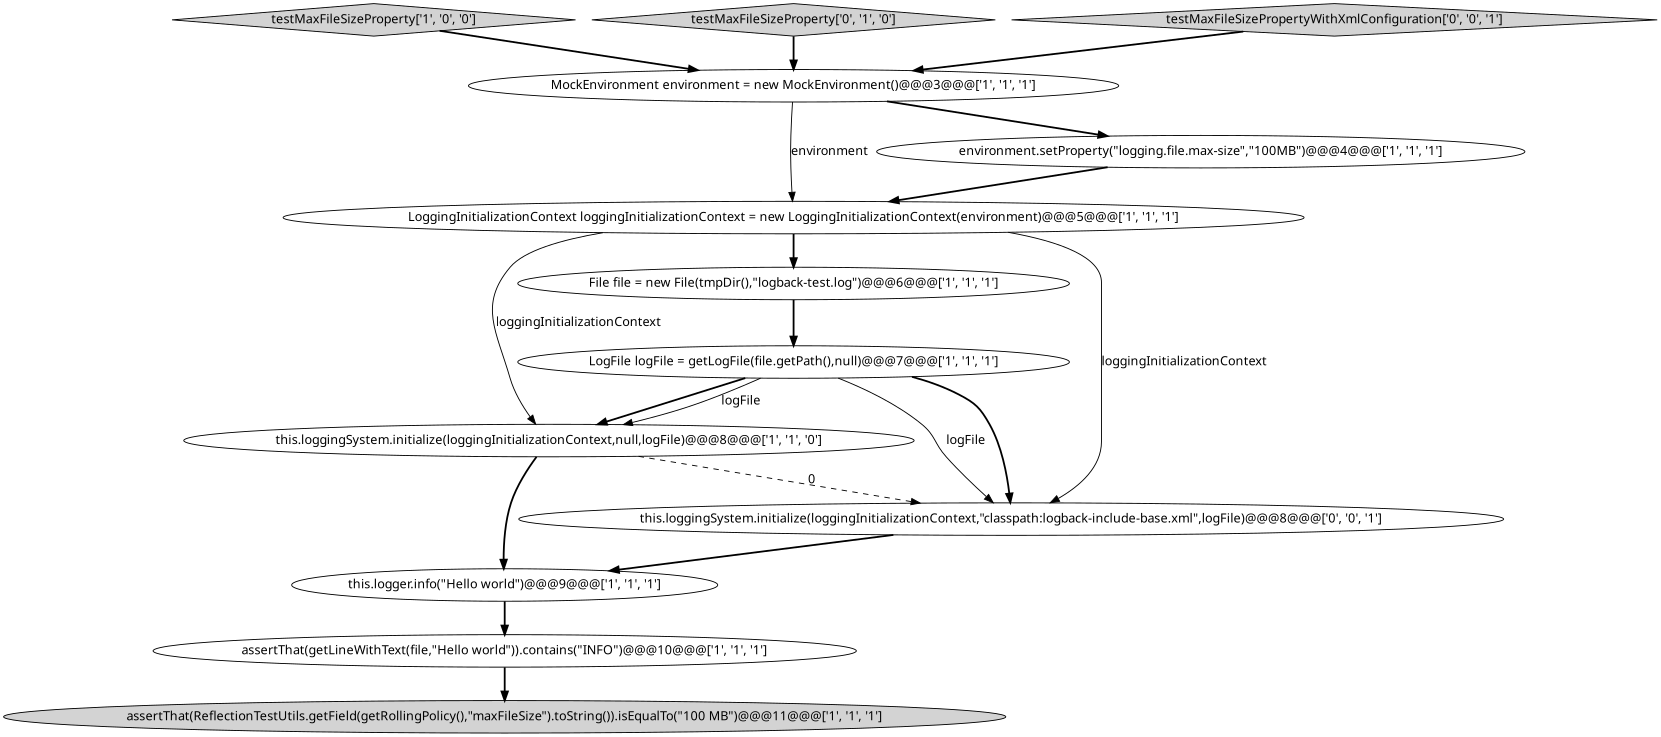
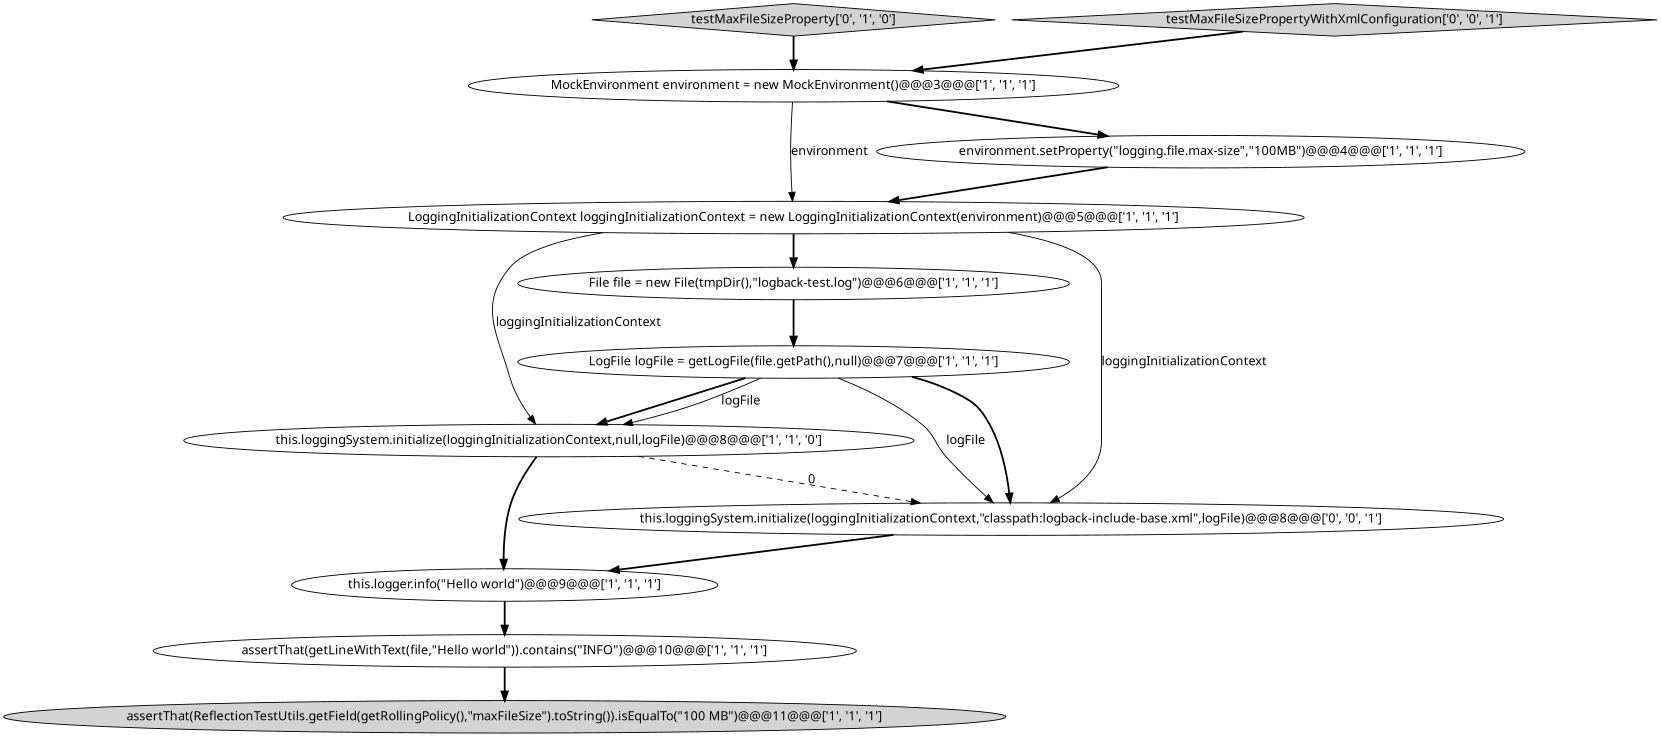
(374, 20) -> none
